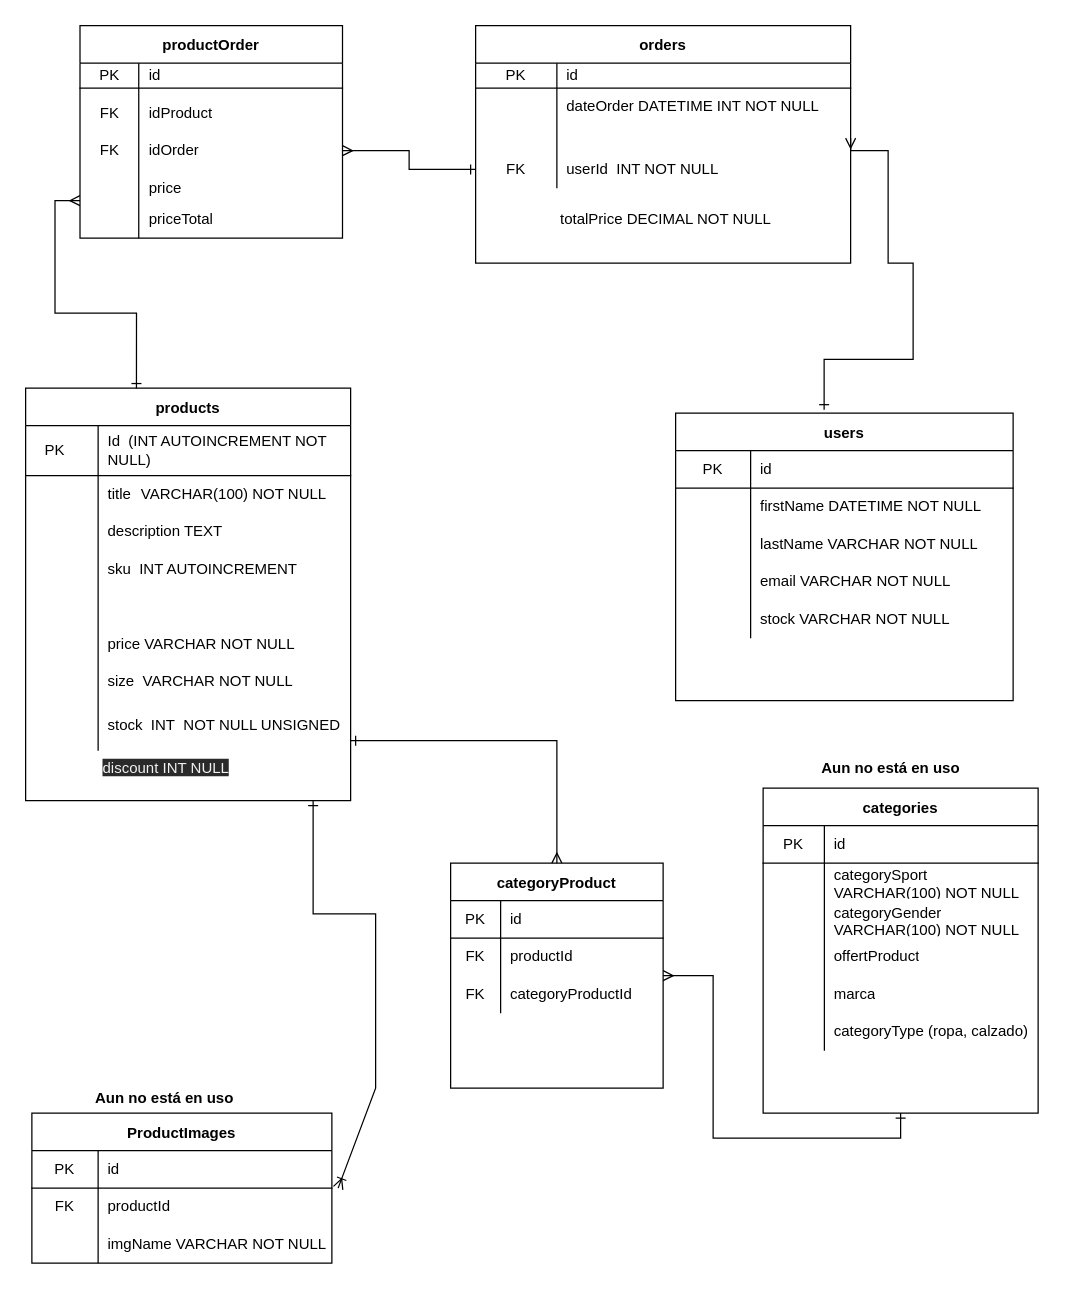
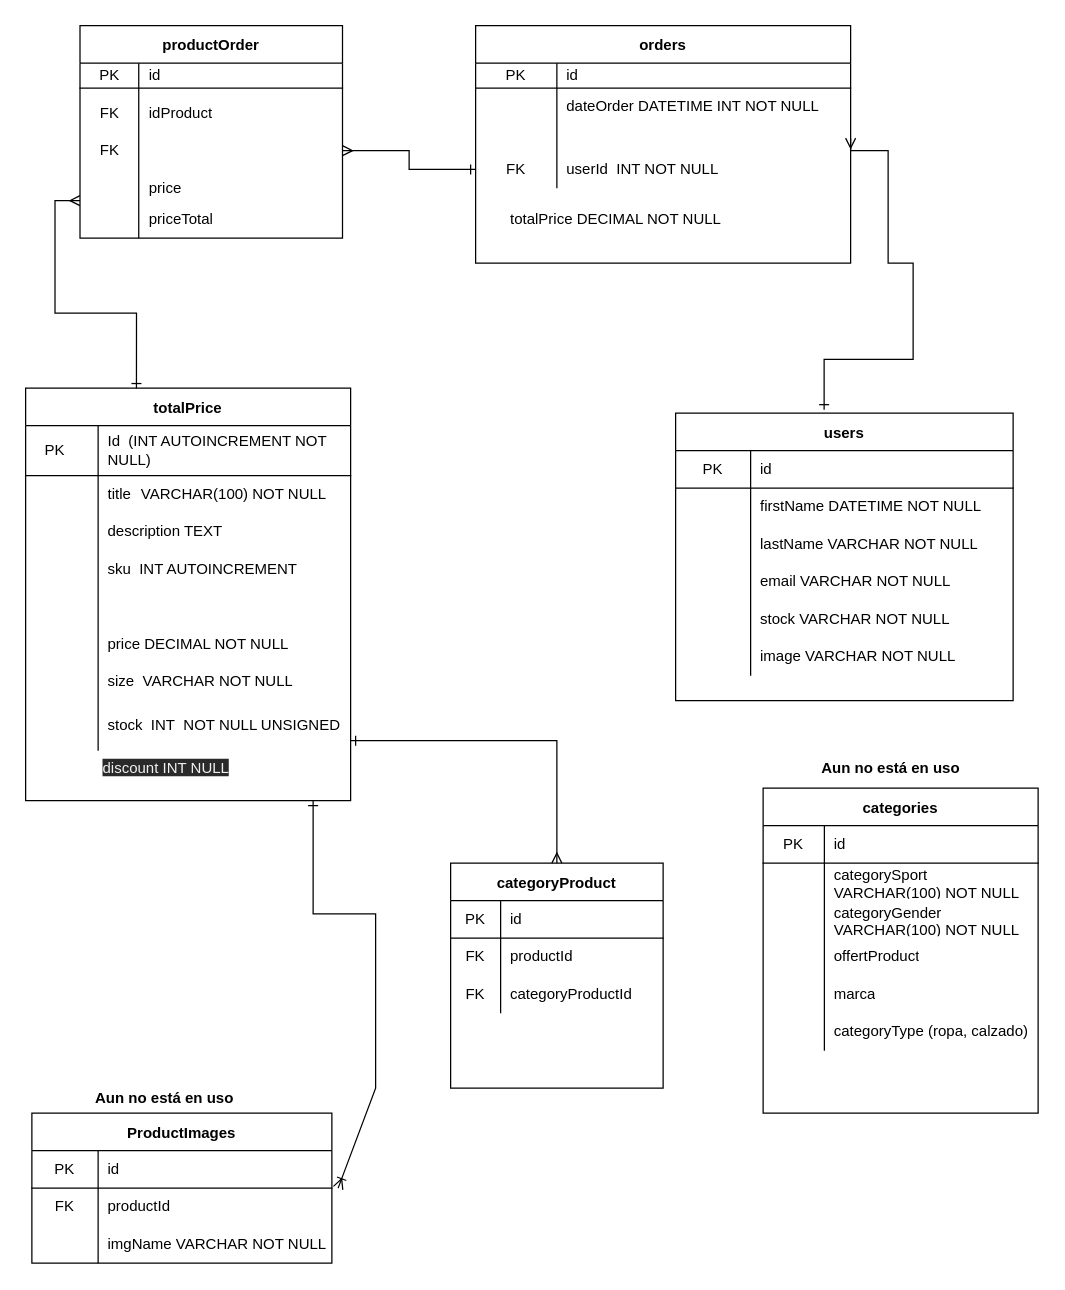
(241, 151) -> none
(663, 219) -> (613, 219)
(188, 408) -> (188, 408)
(193, 644) -> (193, 644)
none -> (882, 657)
(713, 1138) -> none
